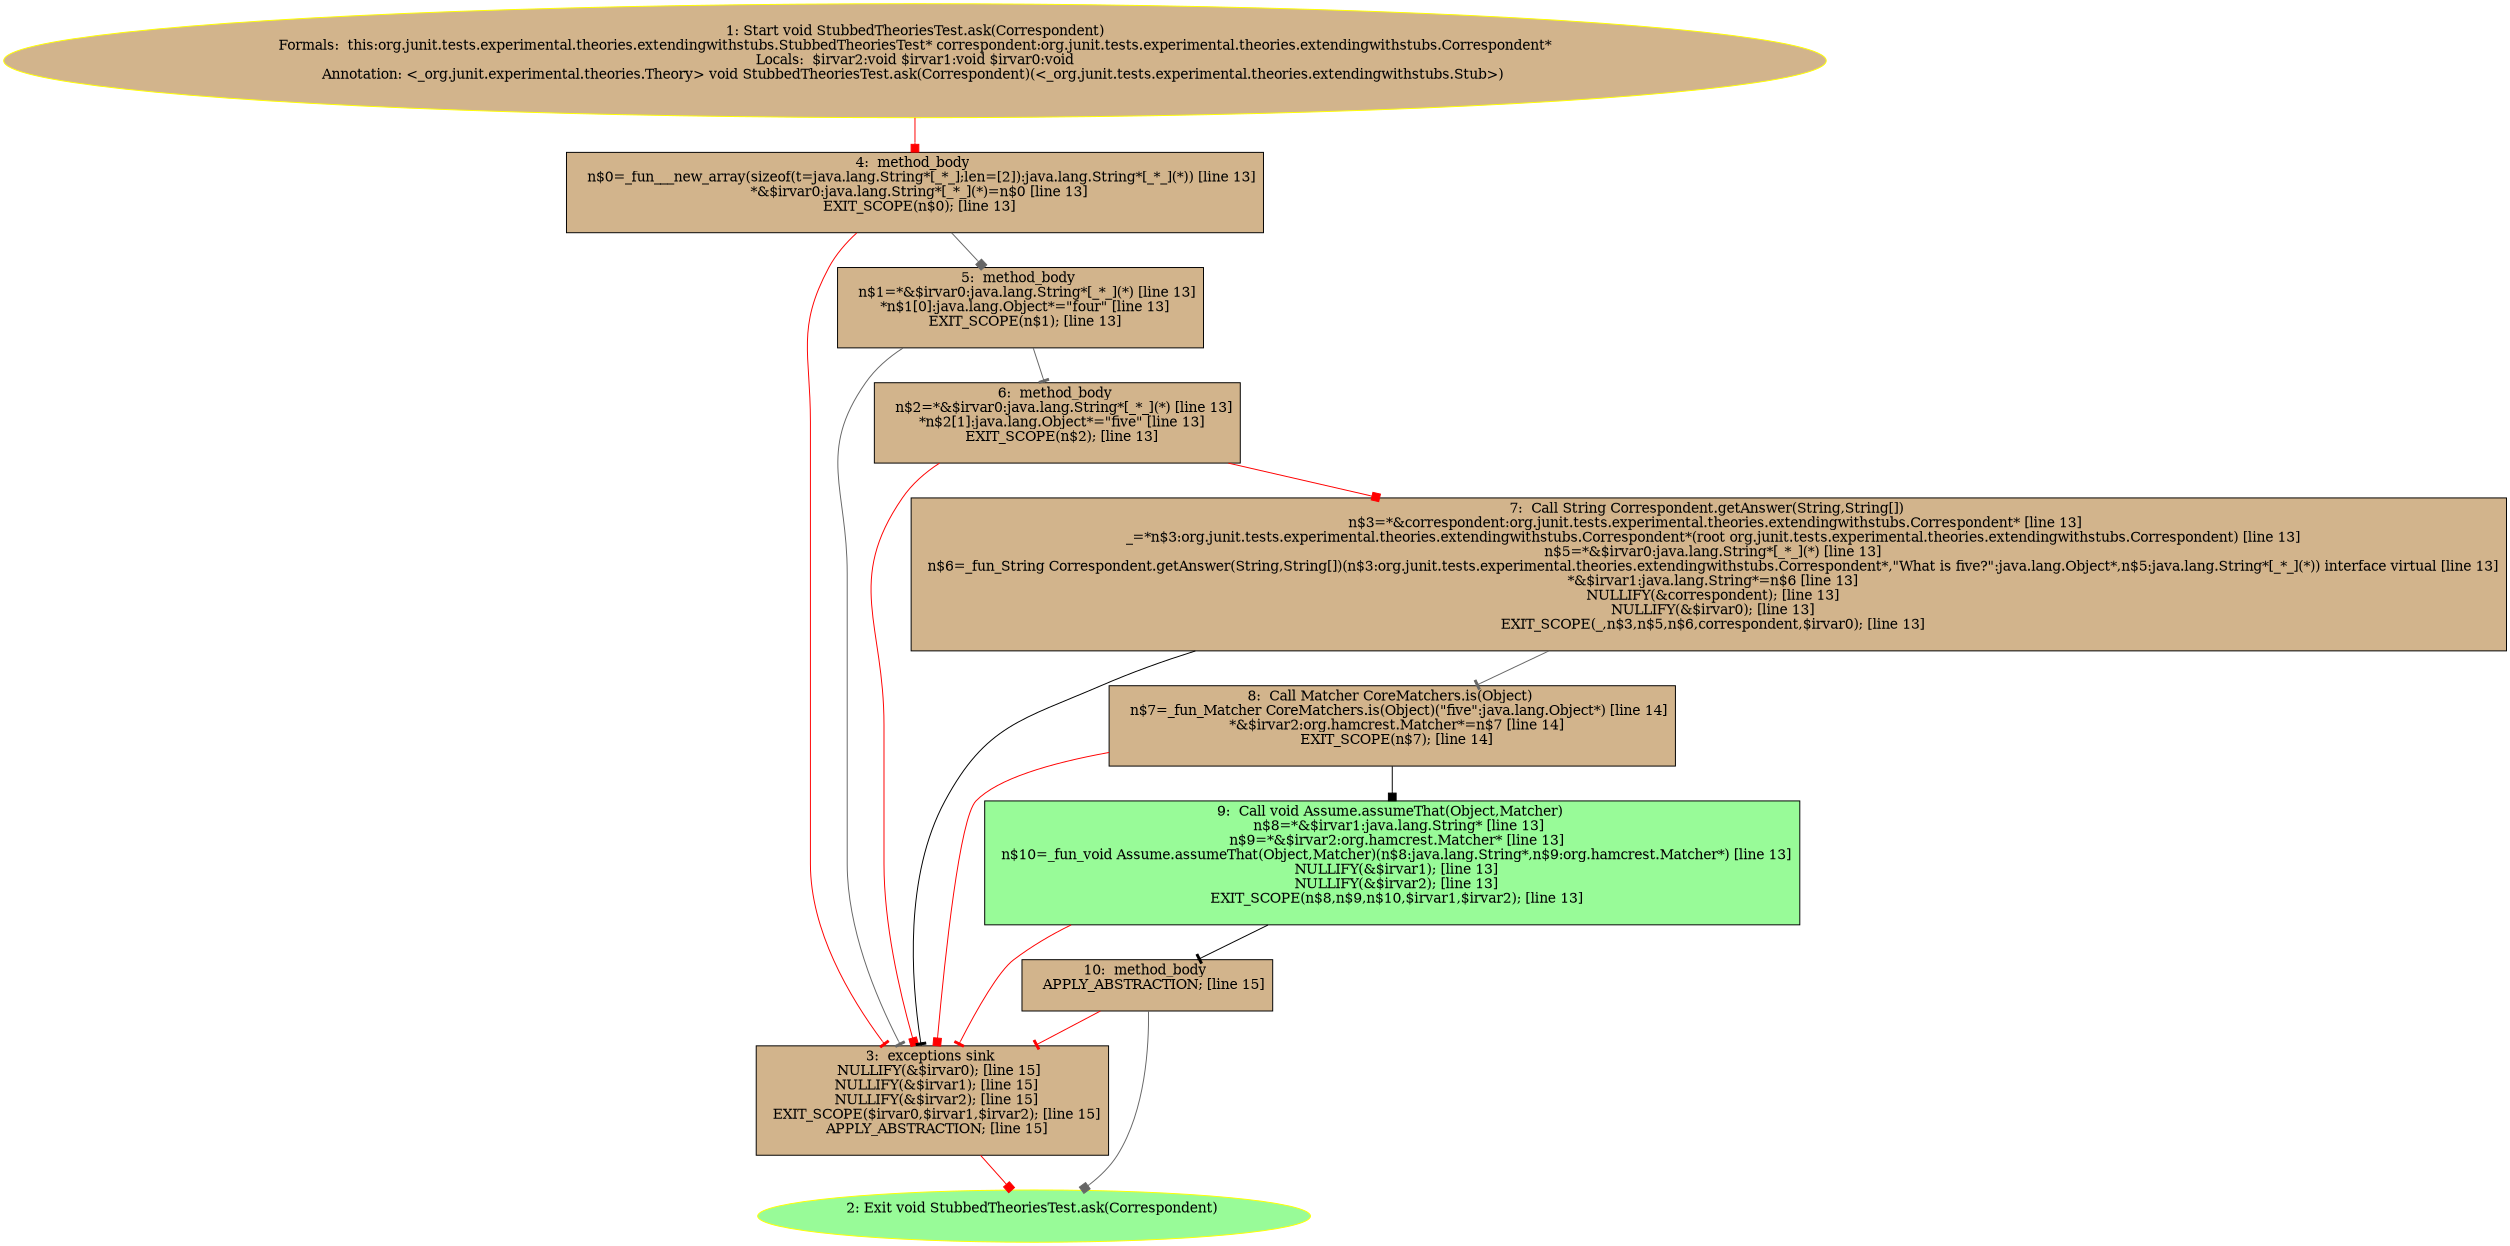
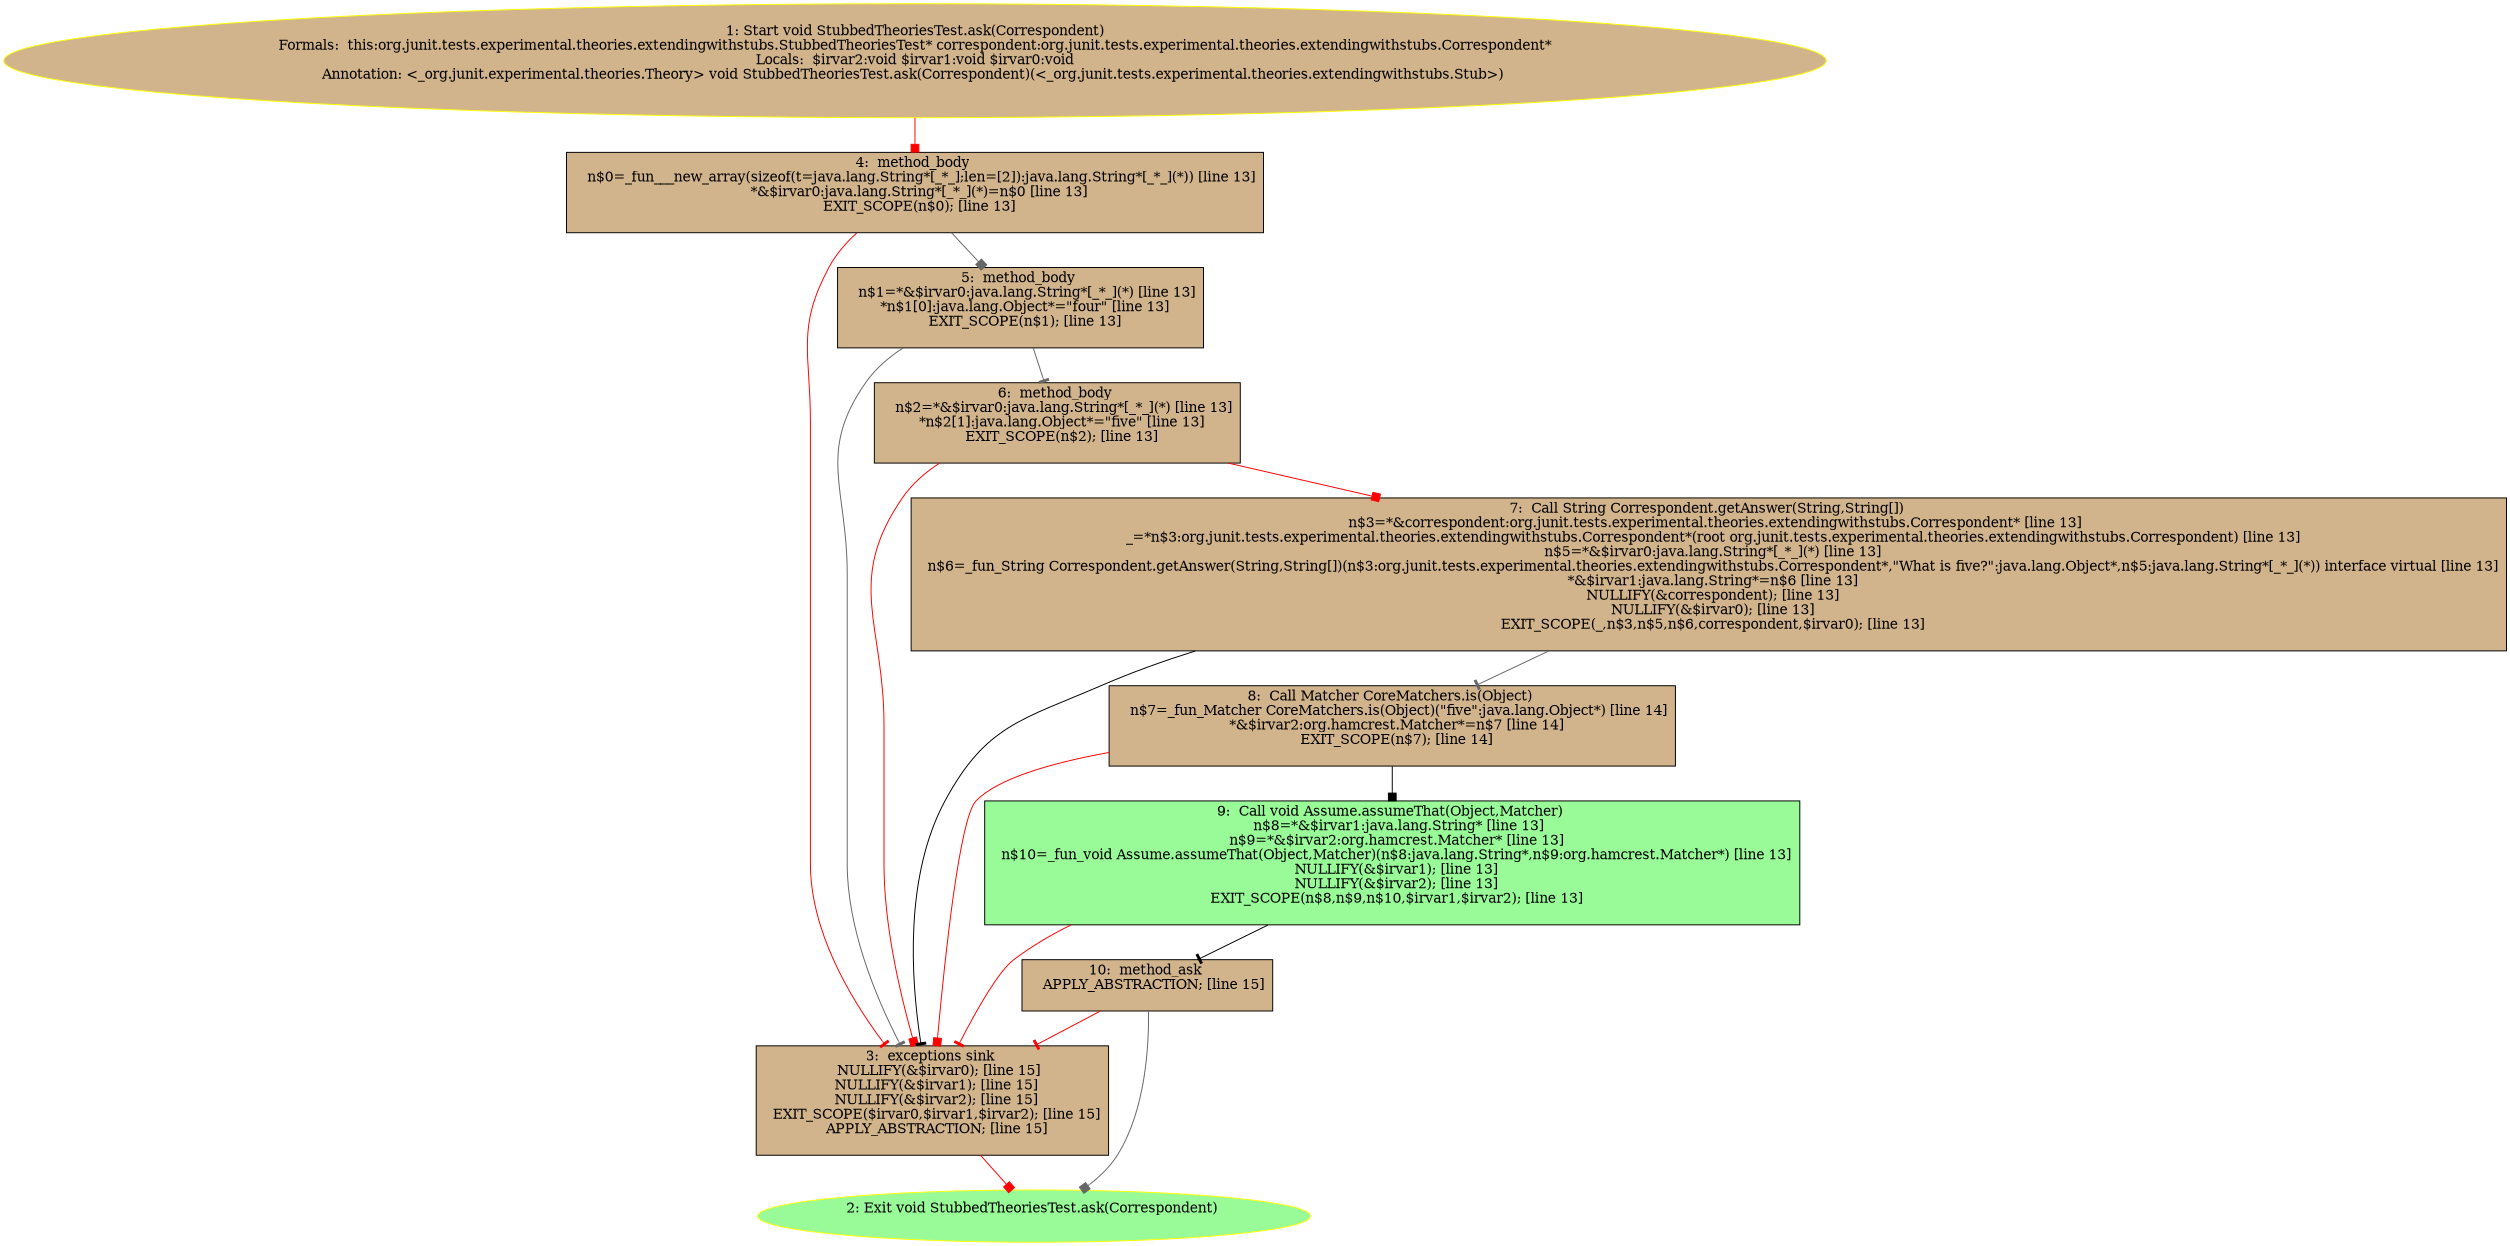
(1147, 985) -> (1147, 985)
